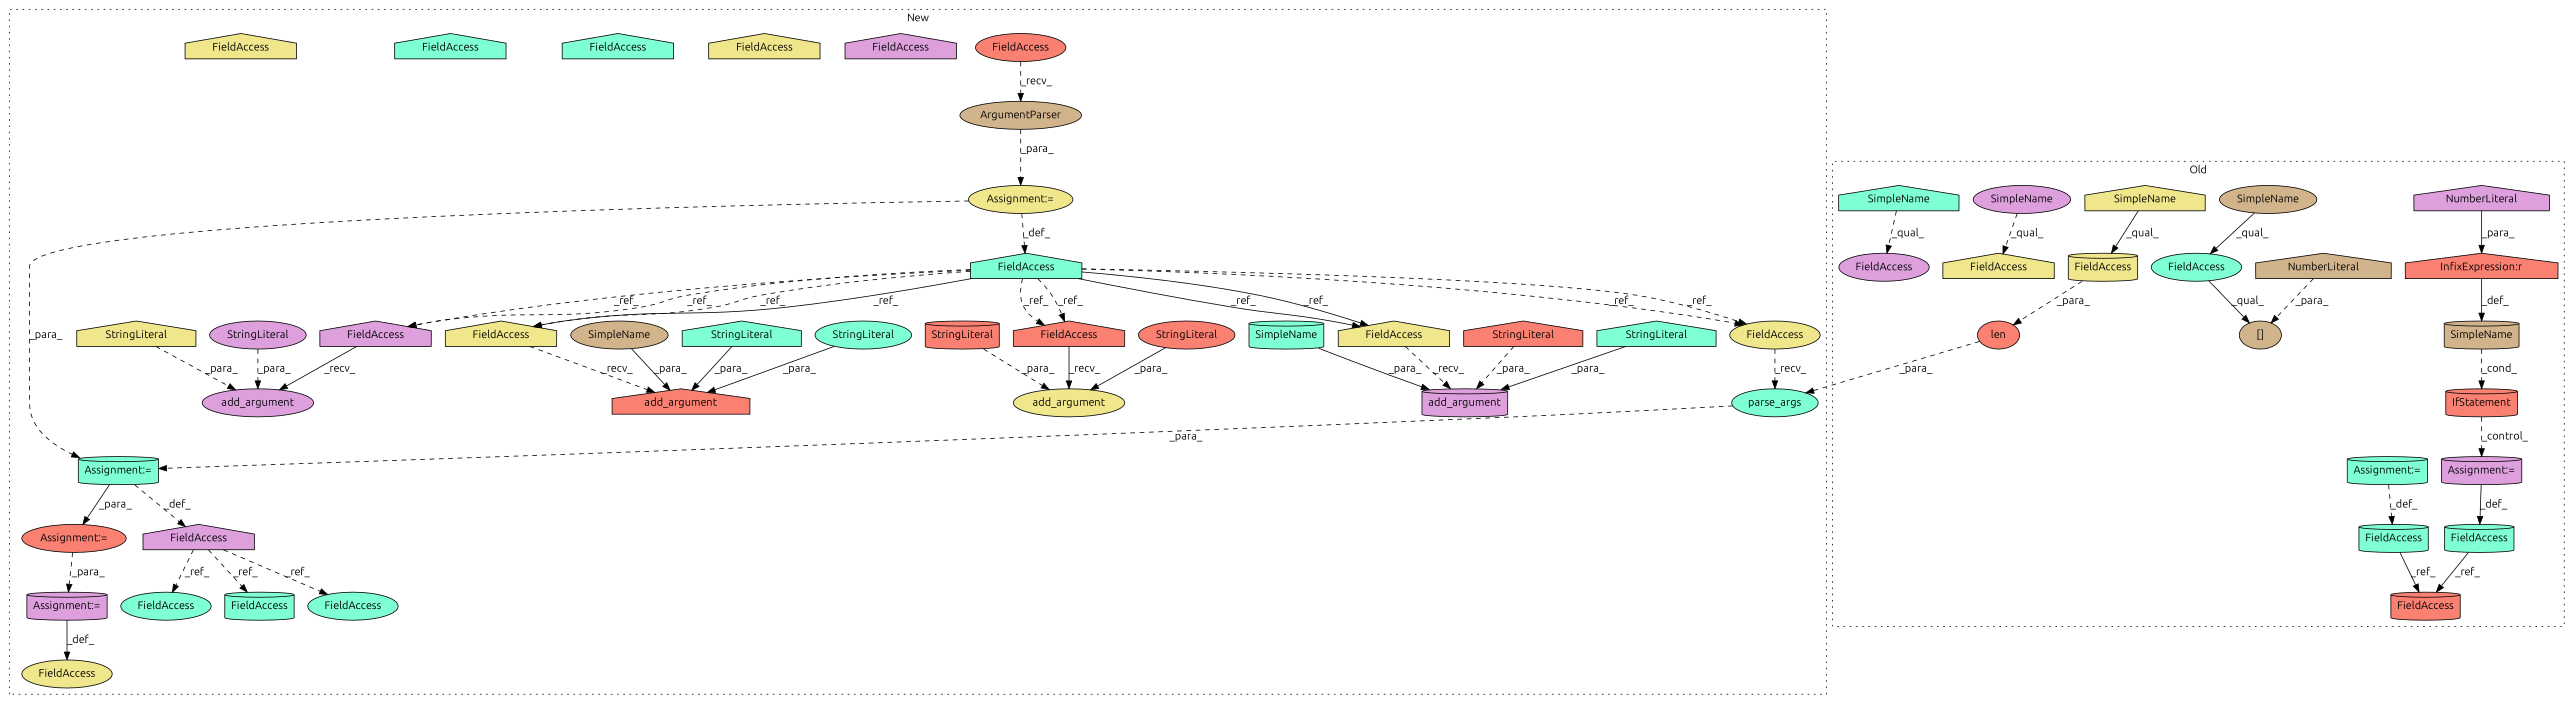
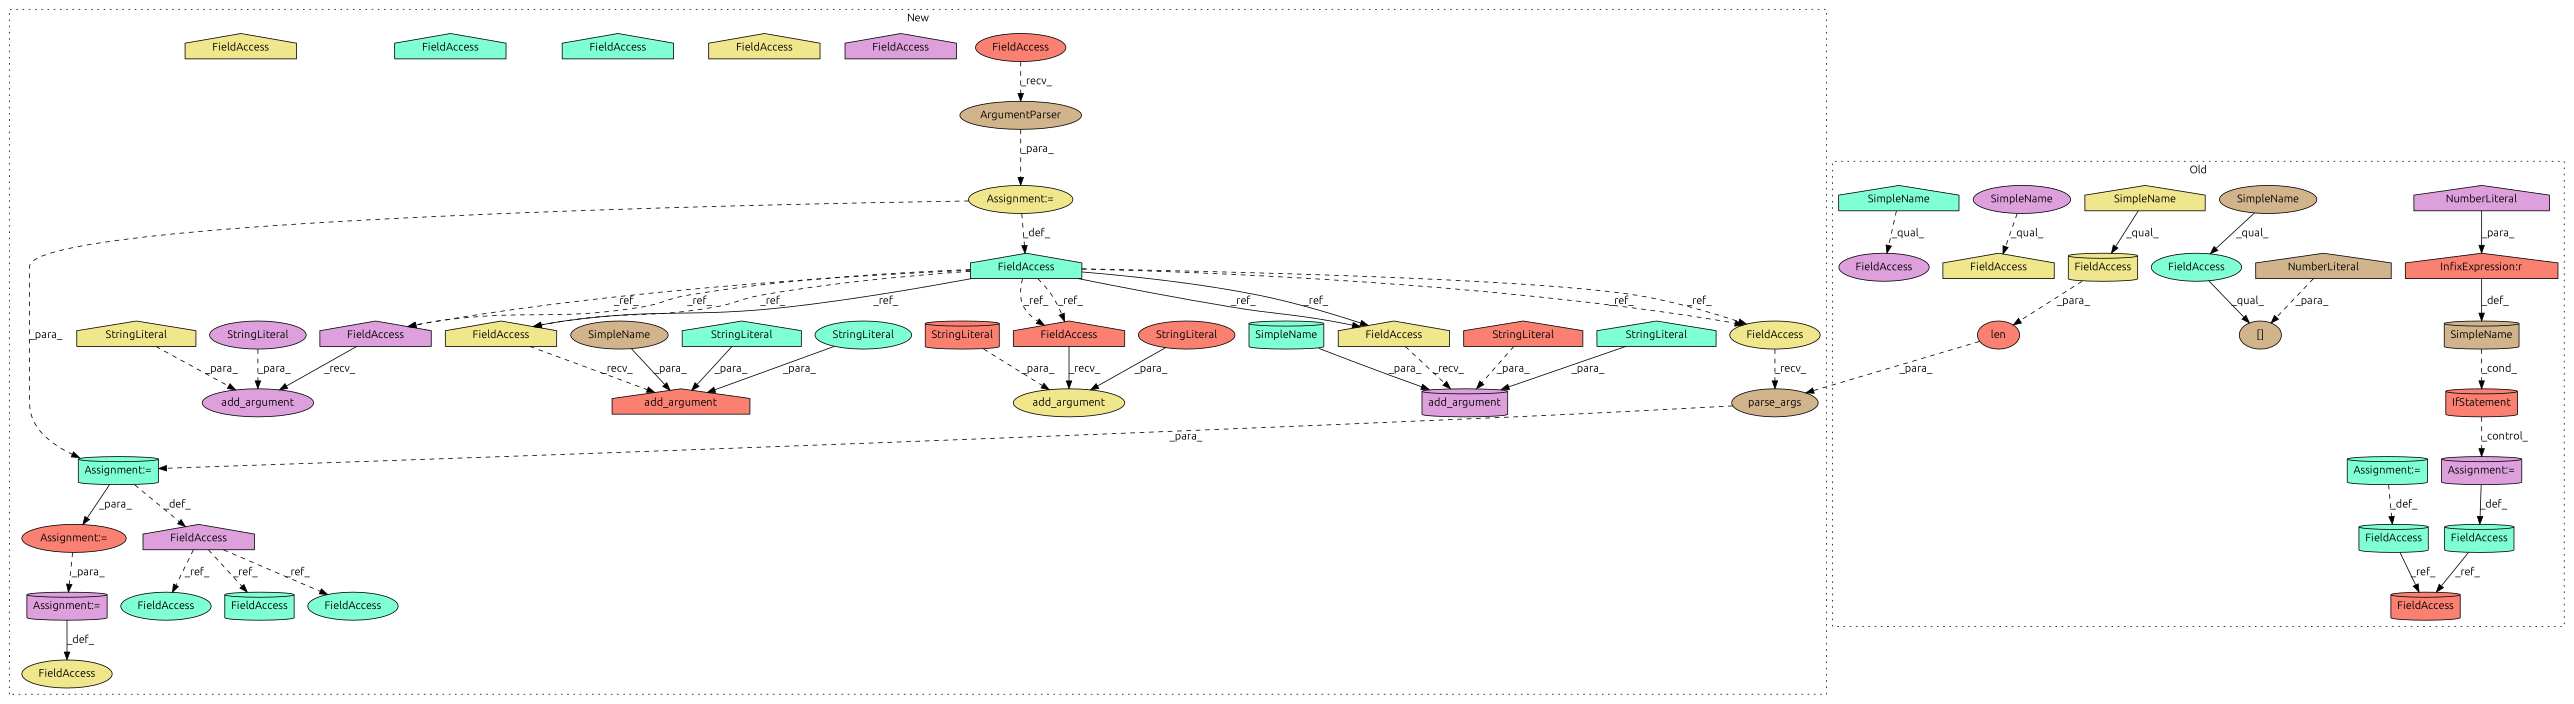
(1775, 403) -> (1775, 403)
